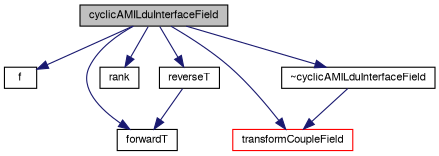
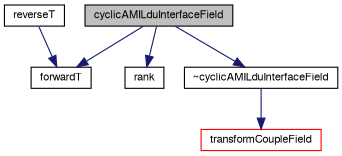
(169, 42) -> none
(230, 67) -> none
(21, 78) -> none
